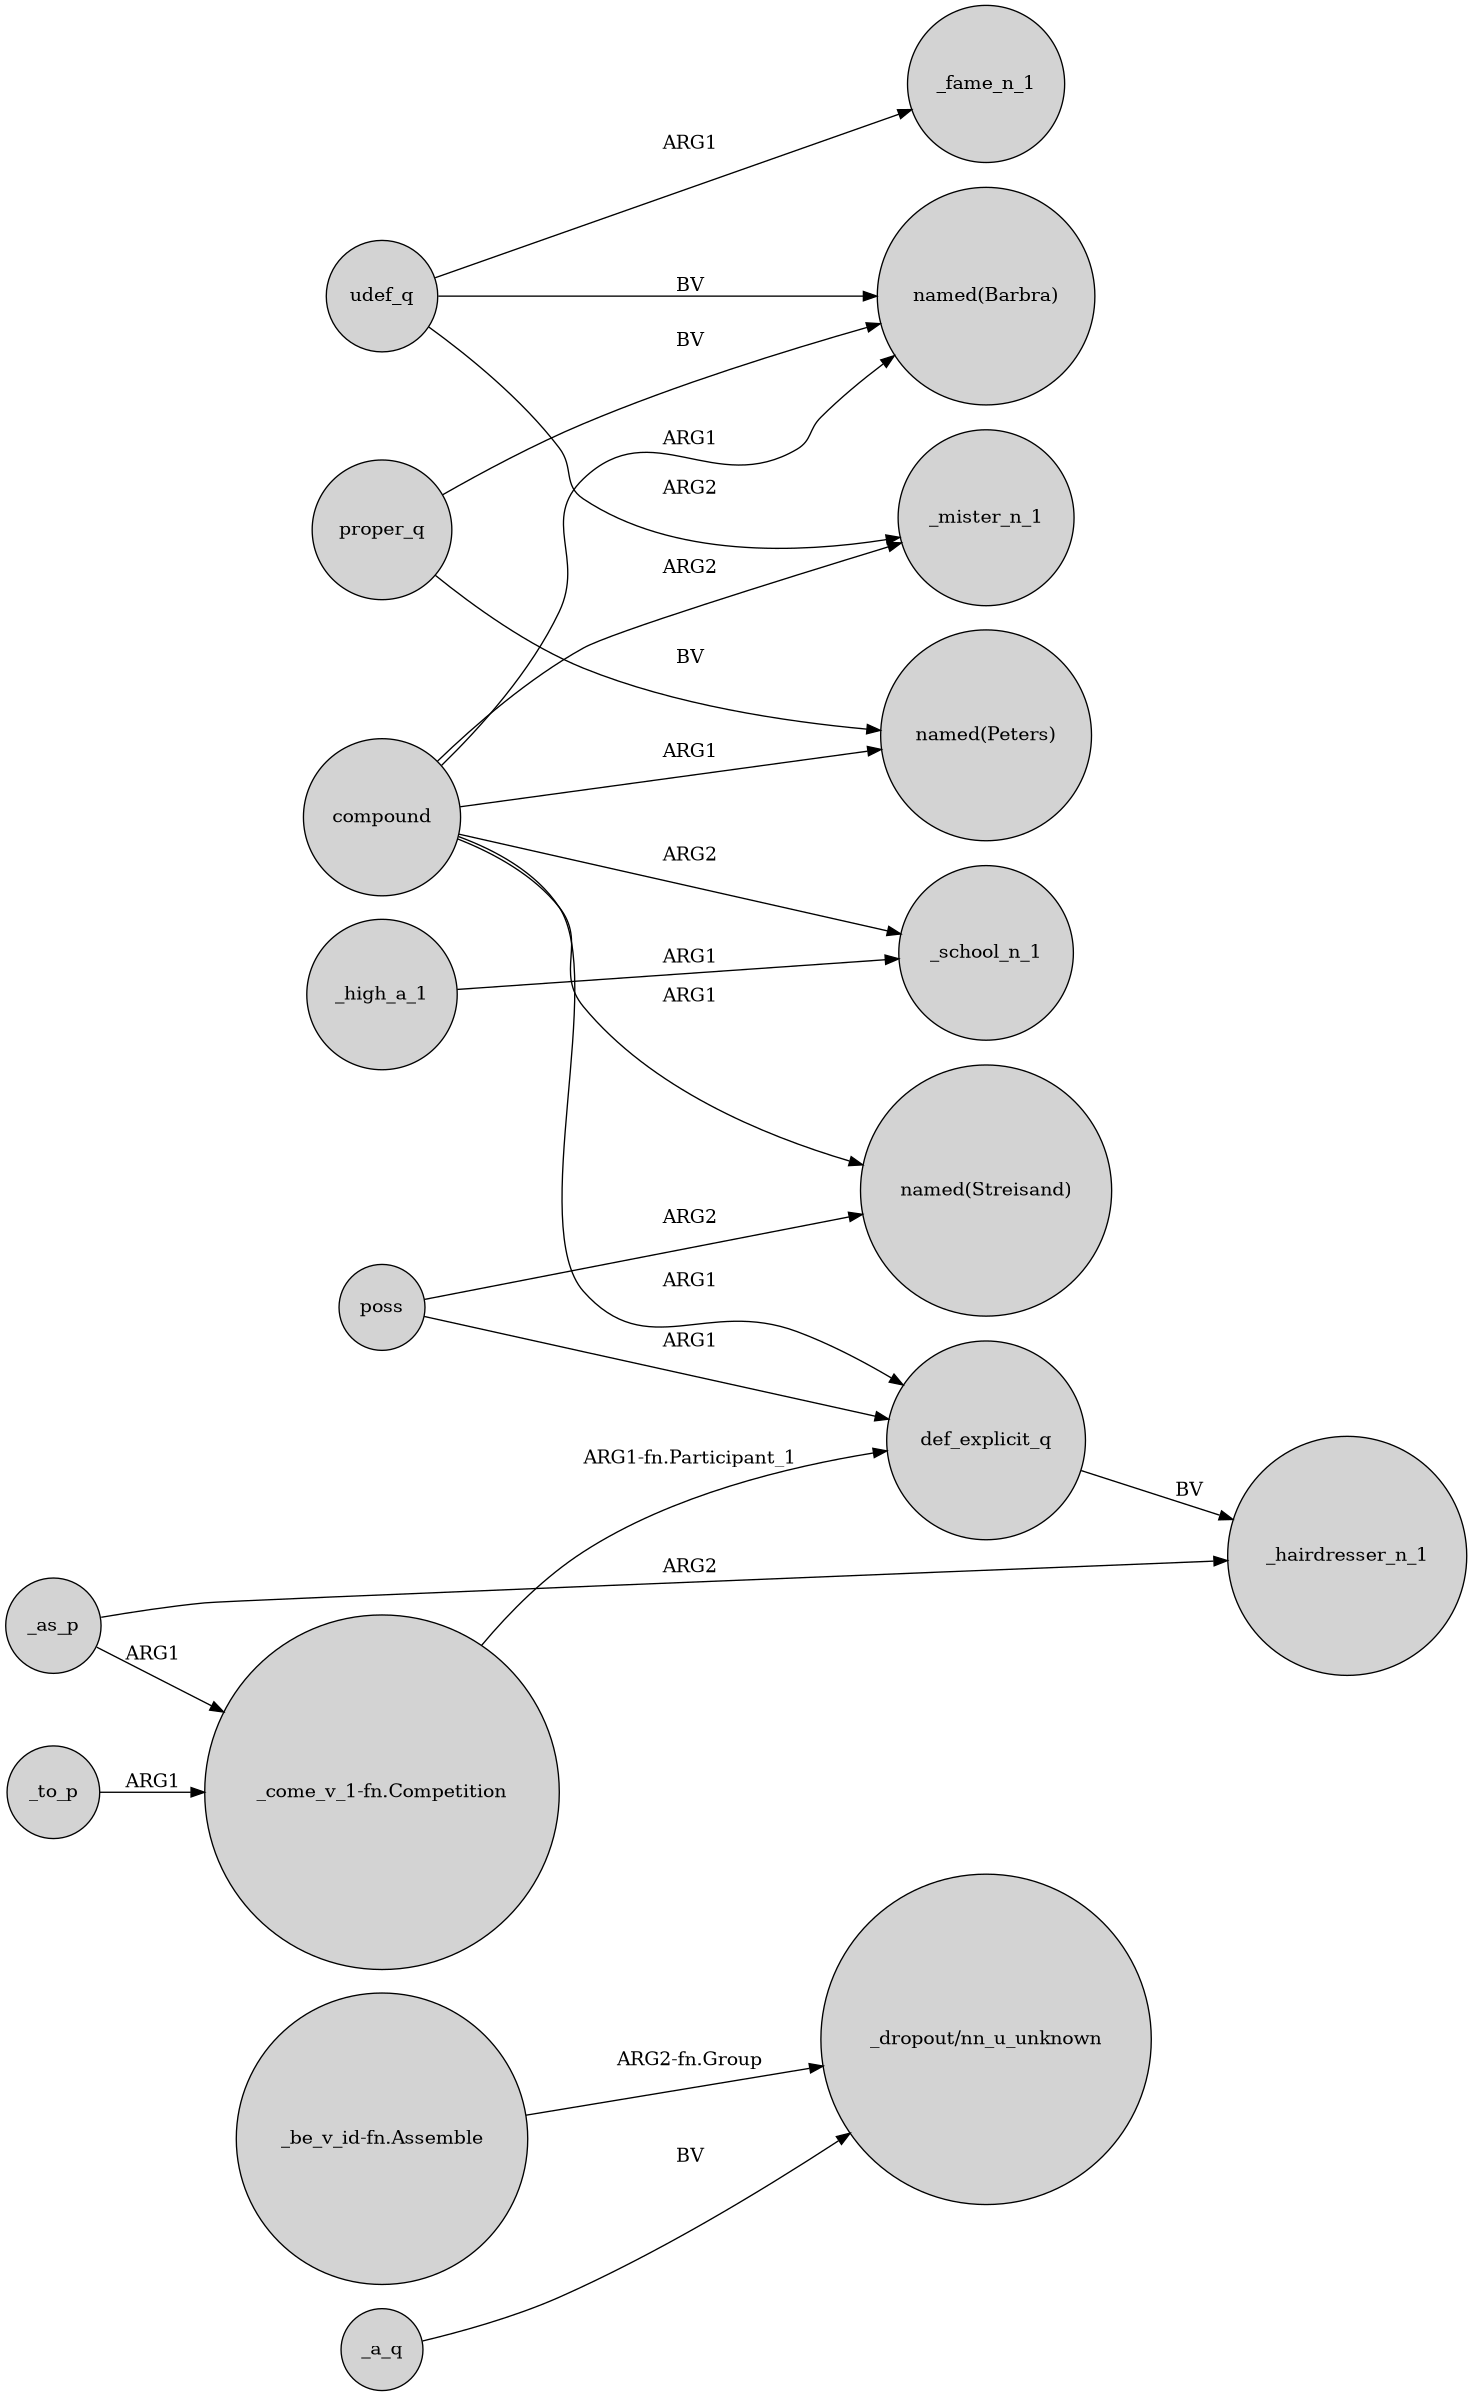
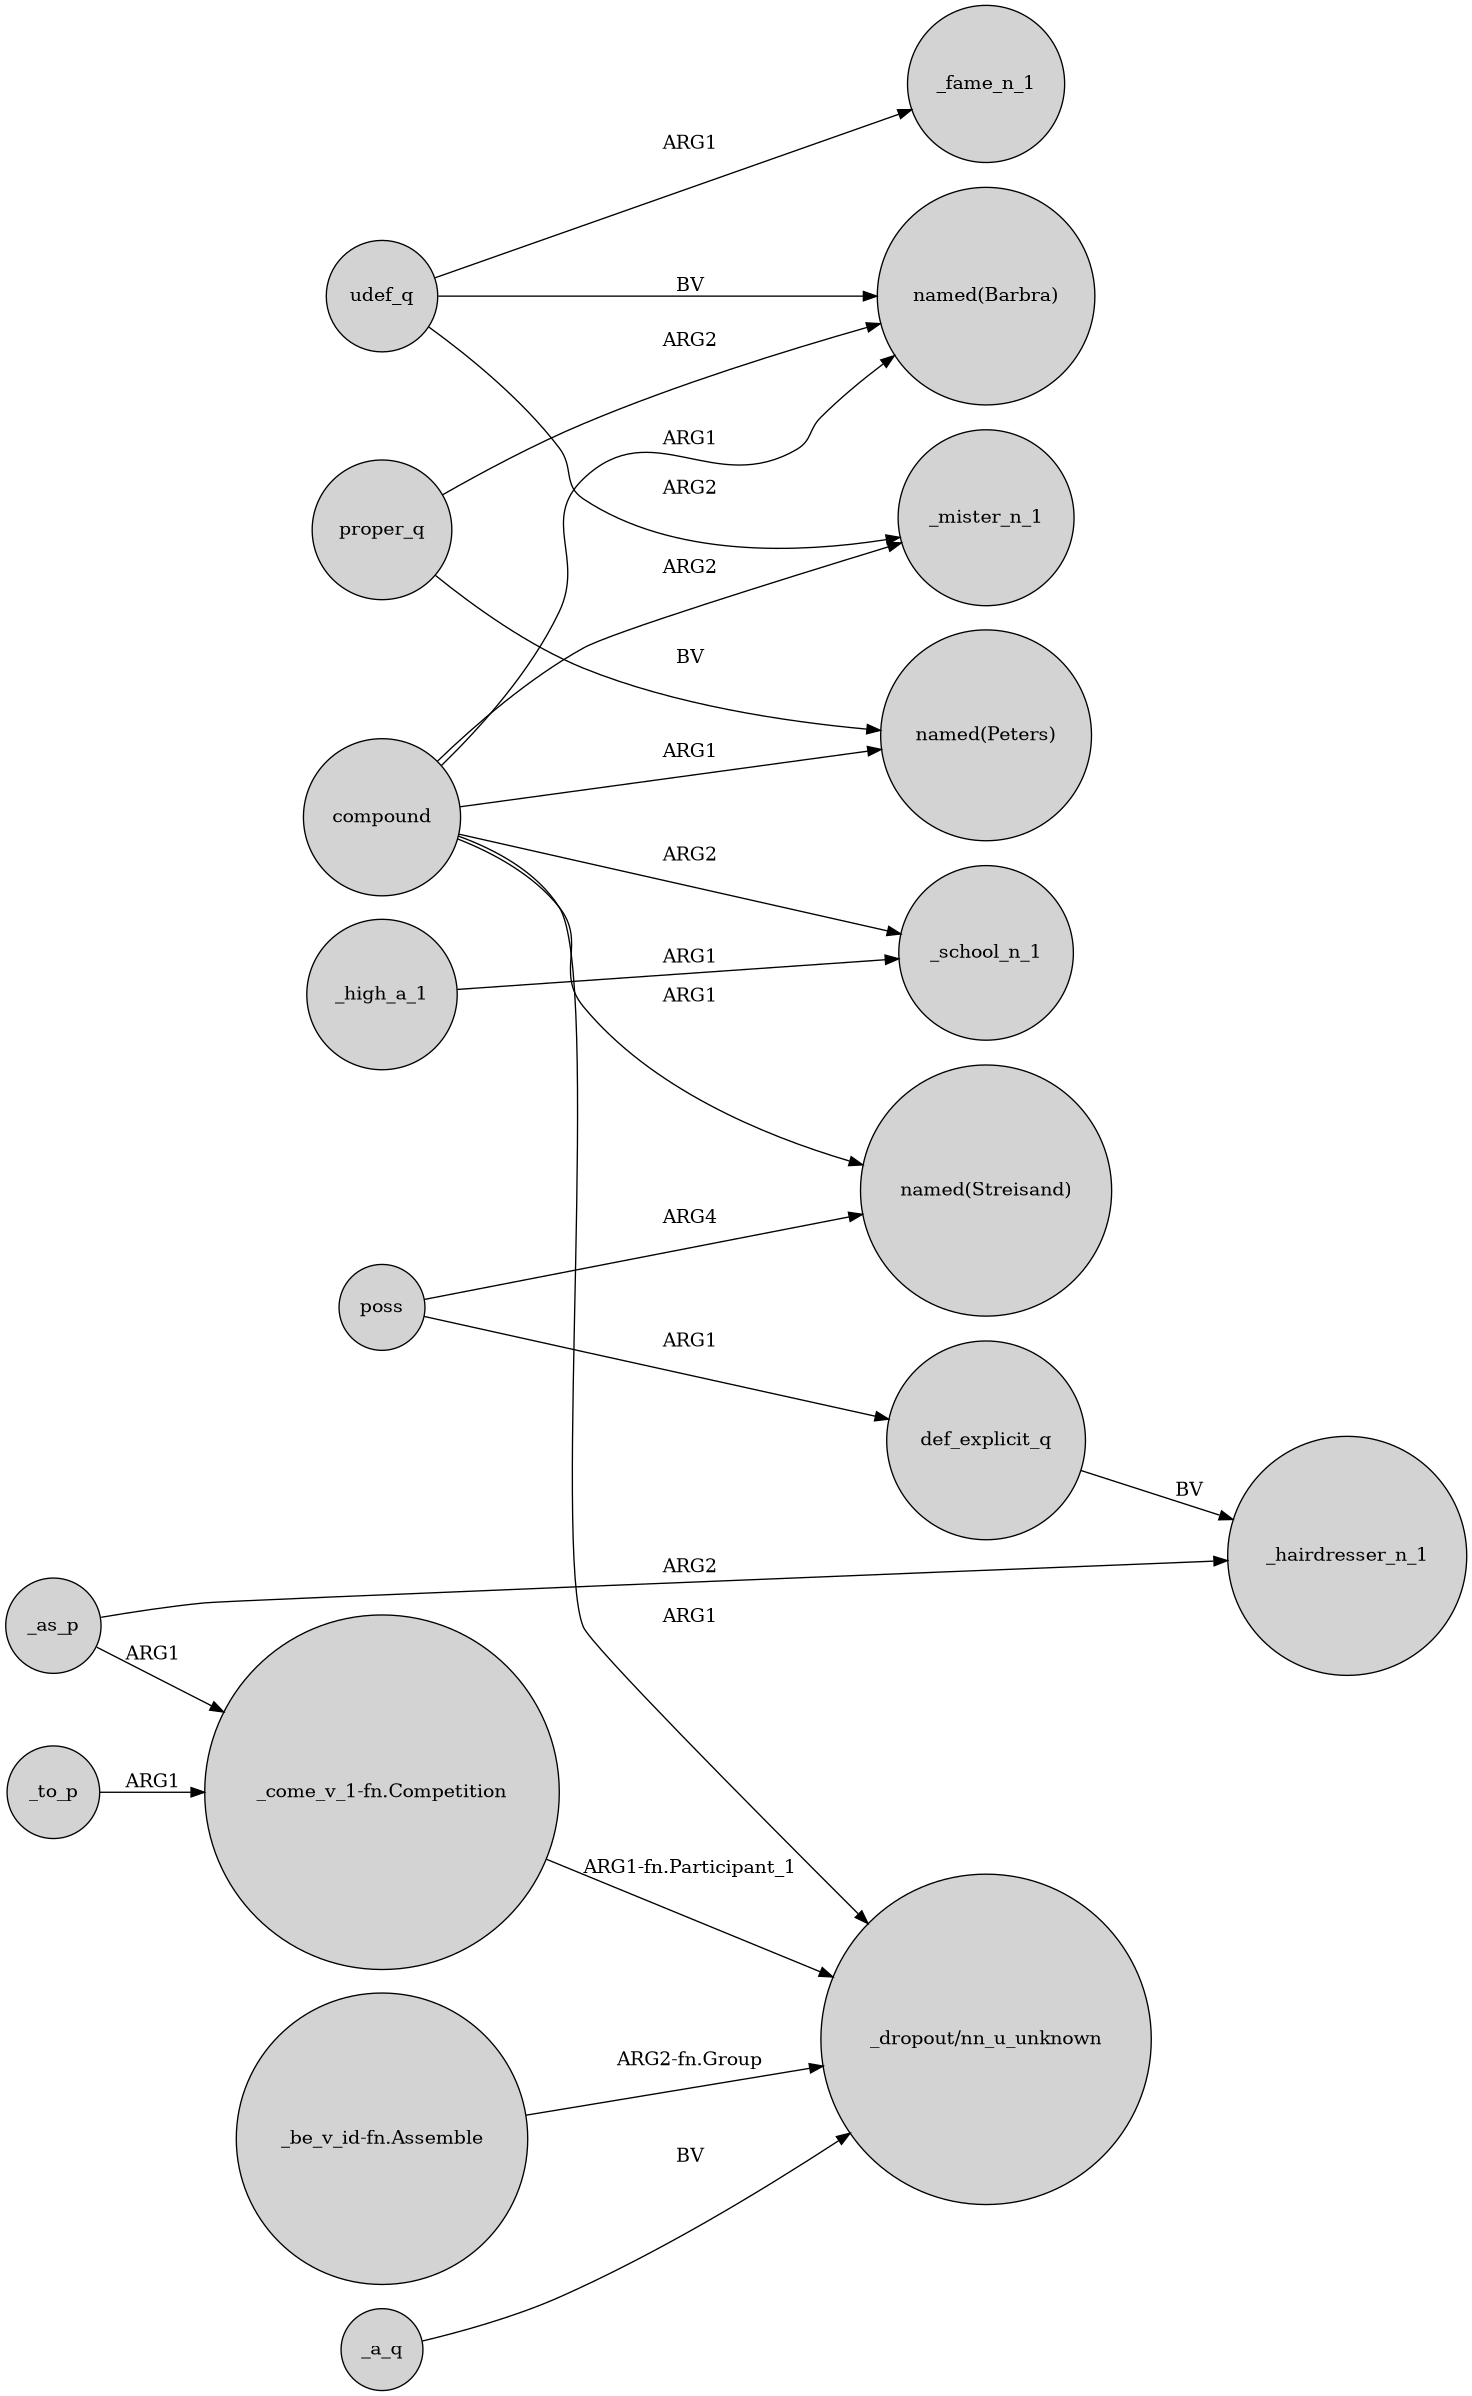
(690, 341) -> (690, 341)
(563, 1203) -> (573, 1403)
(690, 1218) -> (690, 1218)
(658, 1512) -> (683, 1916)
